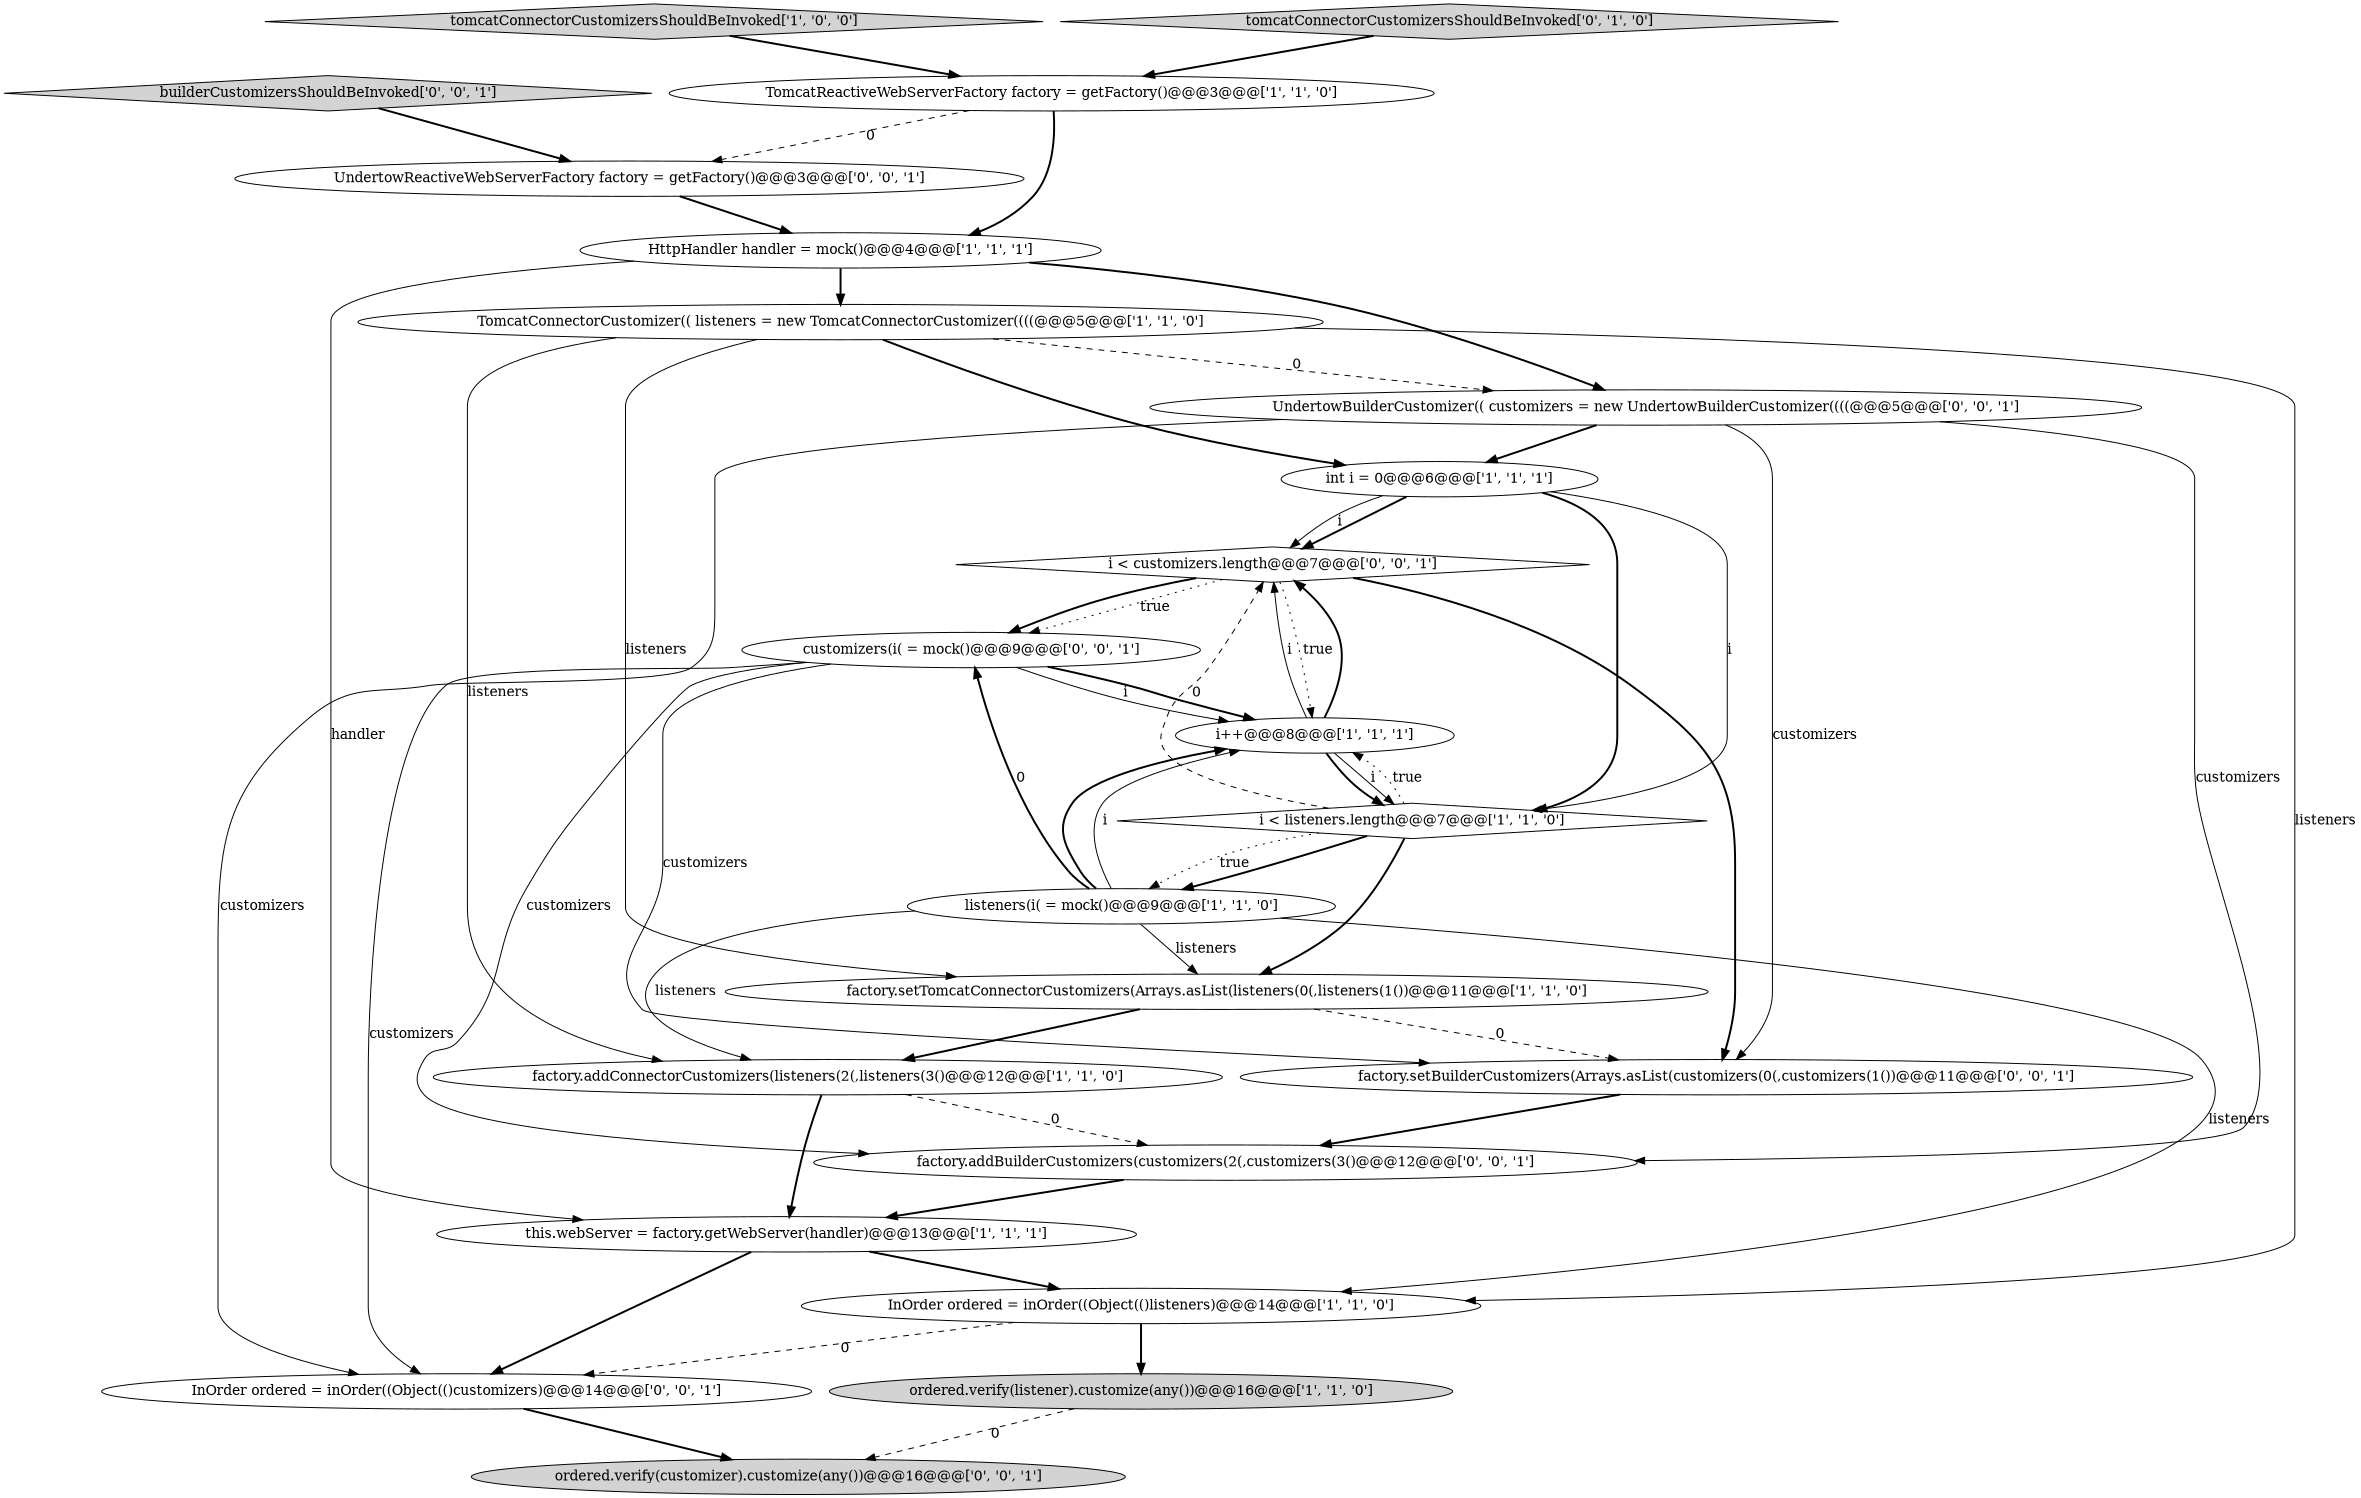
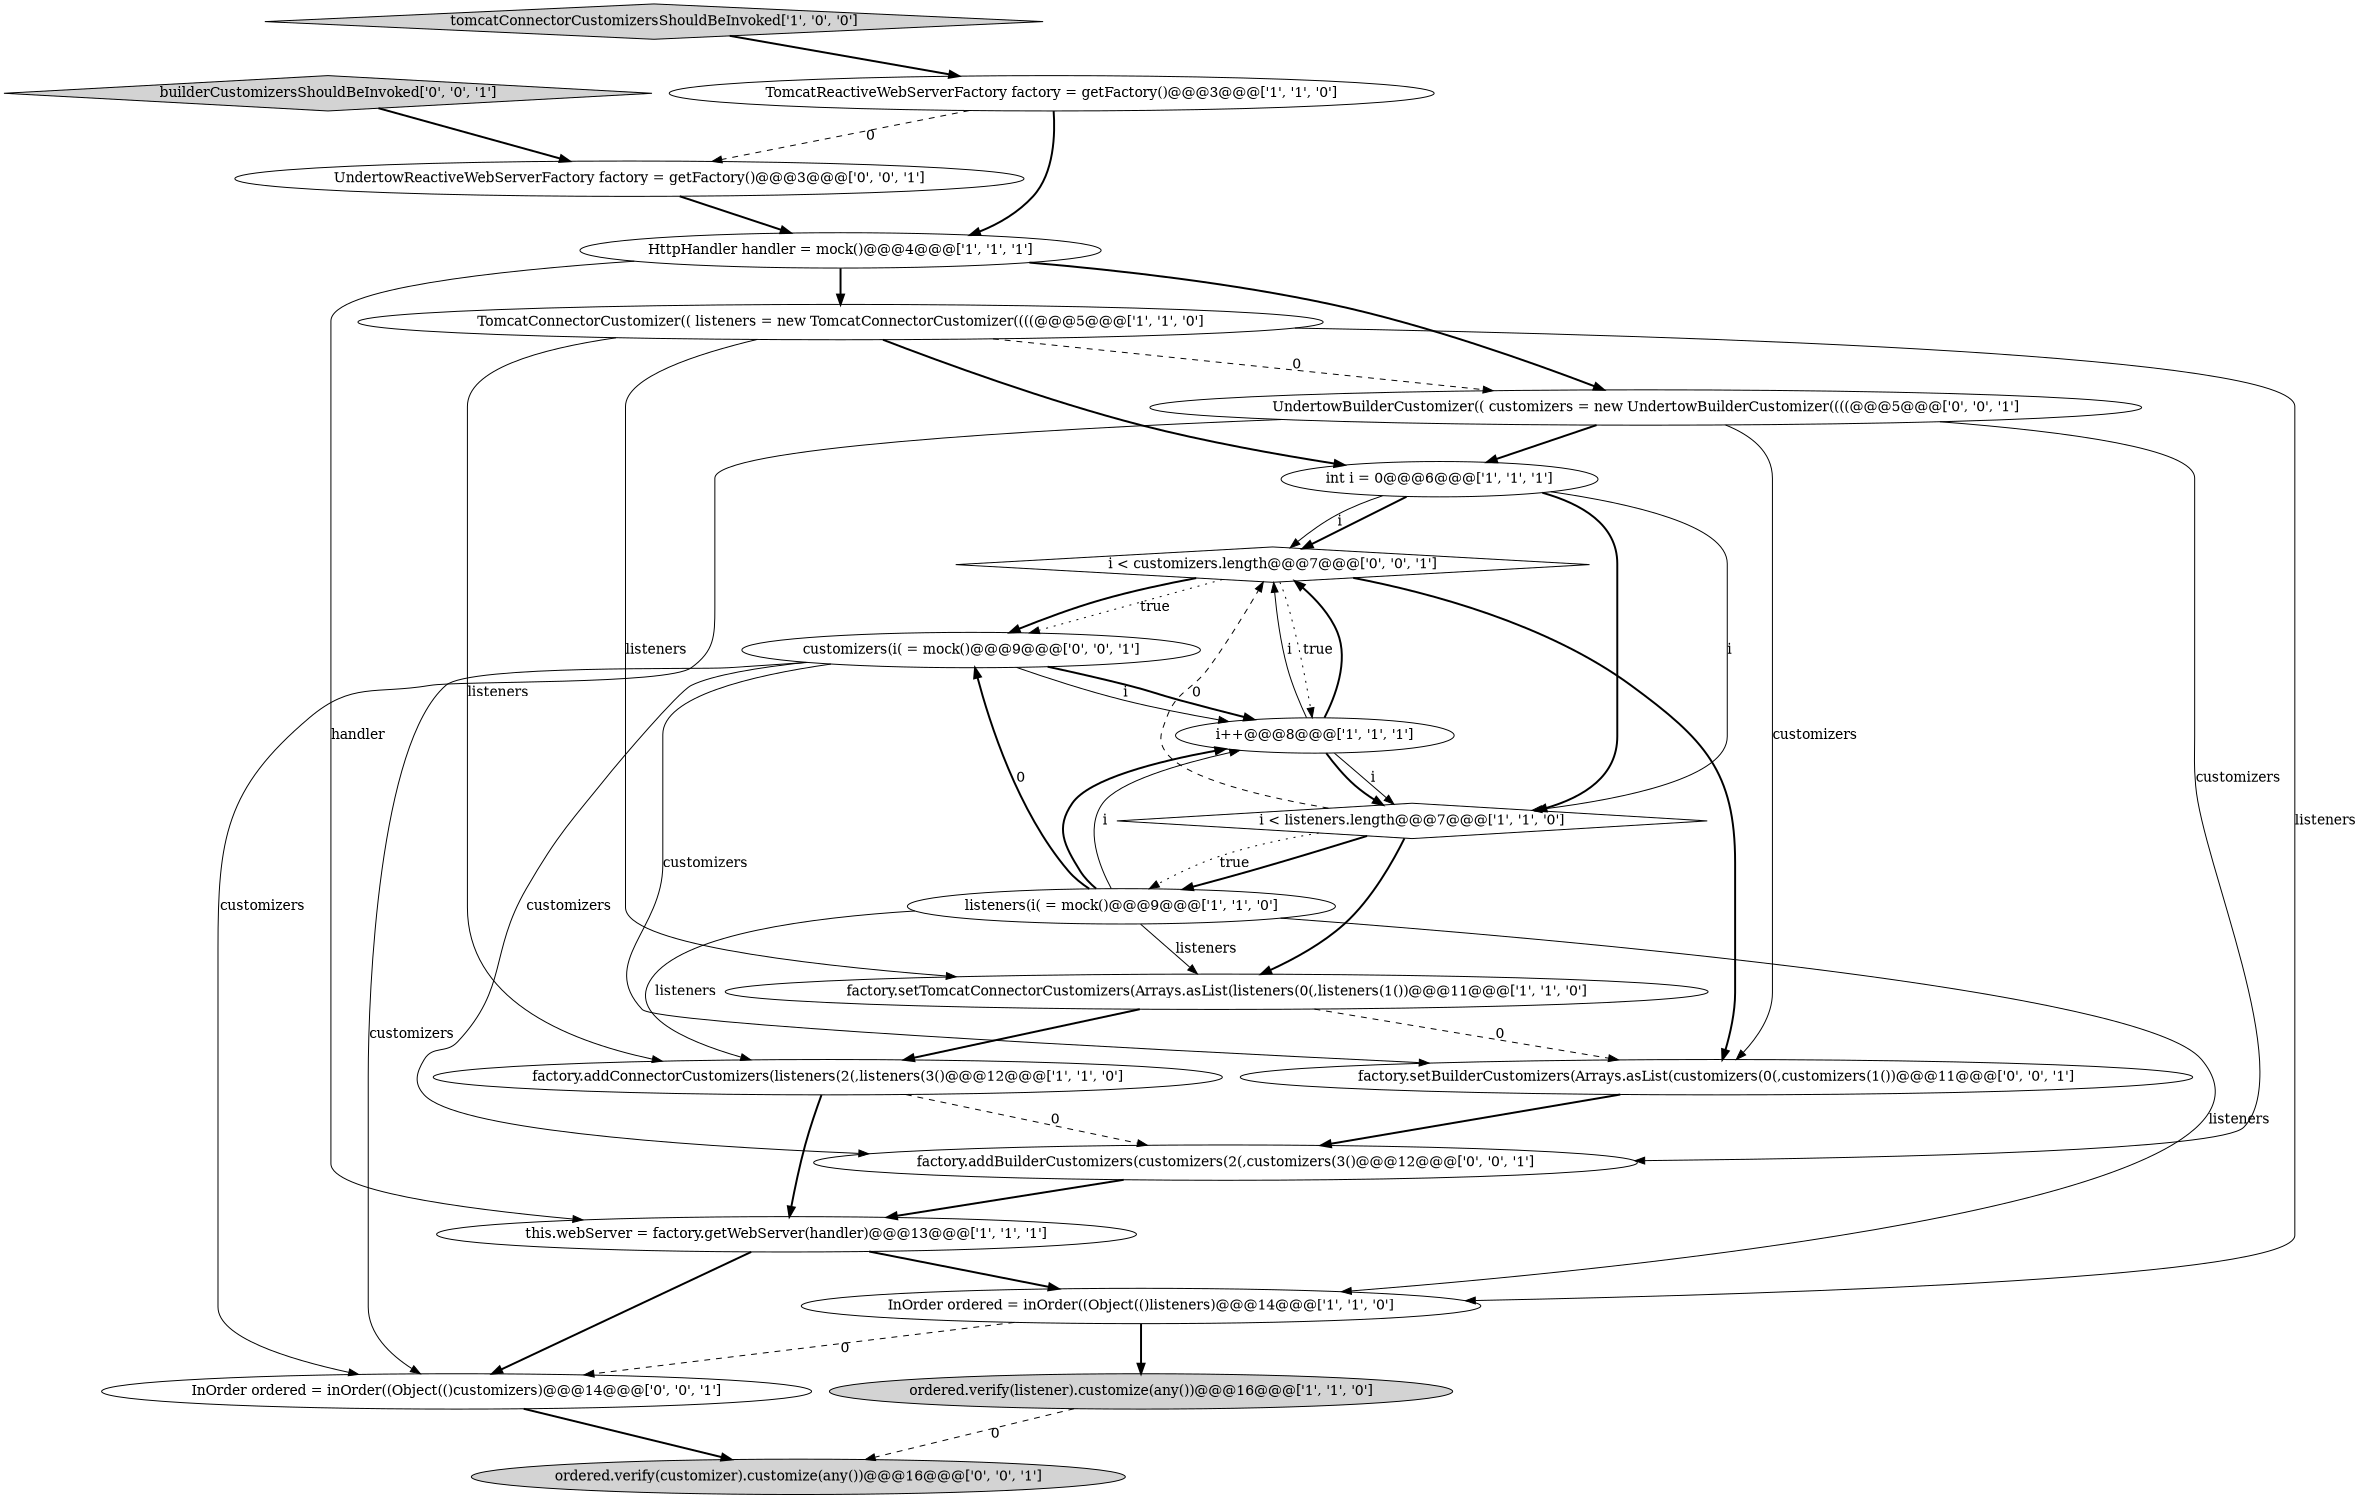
(1449, 22) -> none
(1386, 777) -> none
